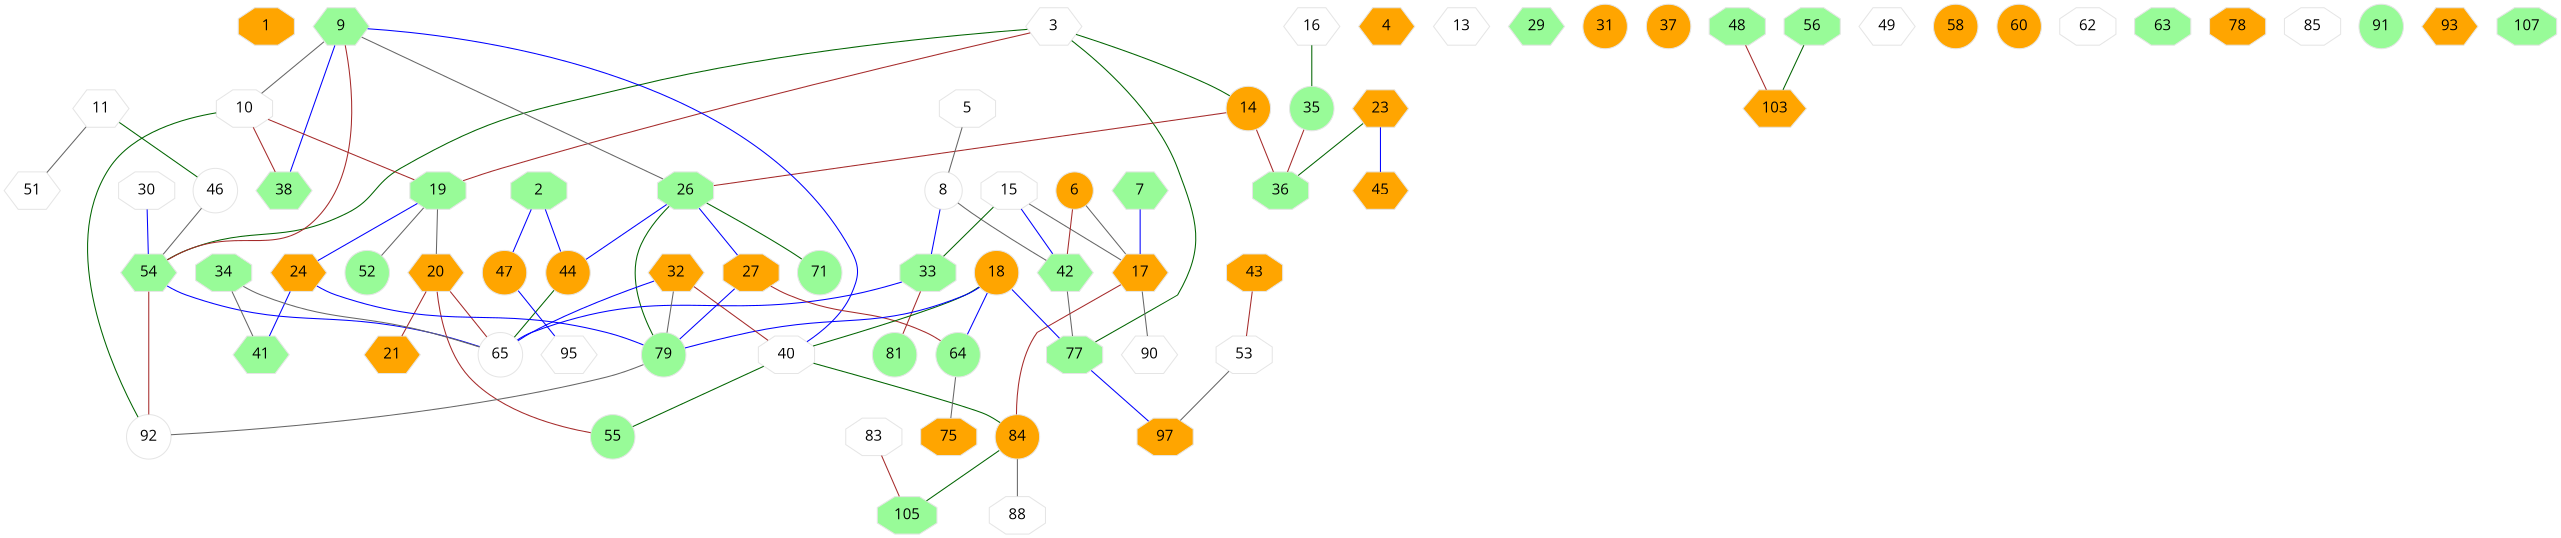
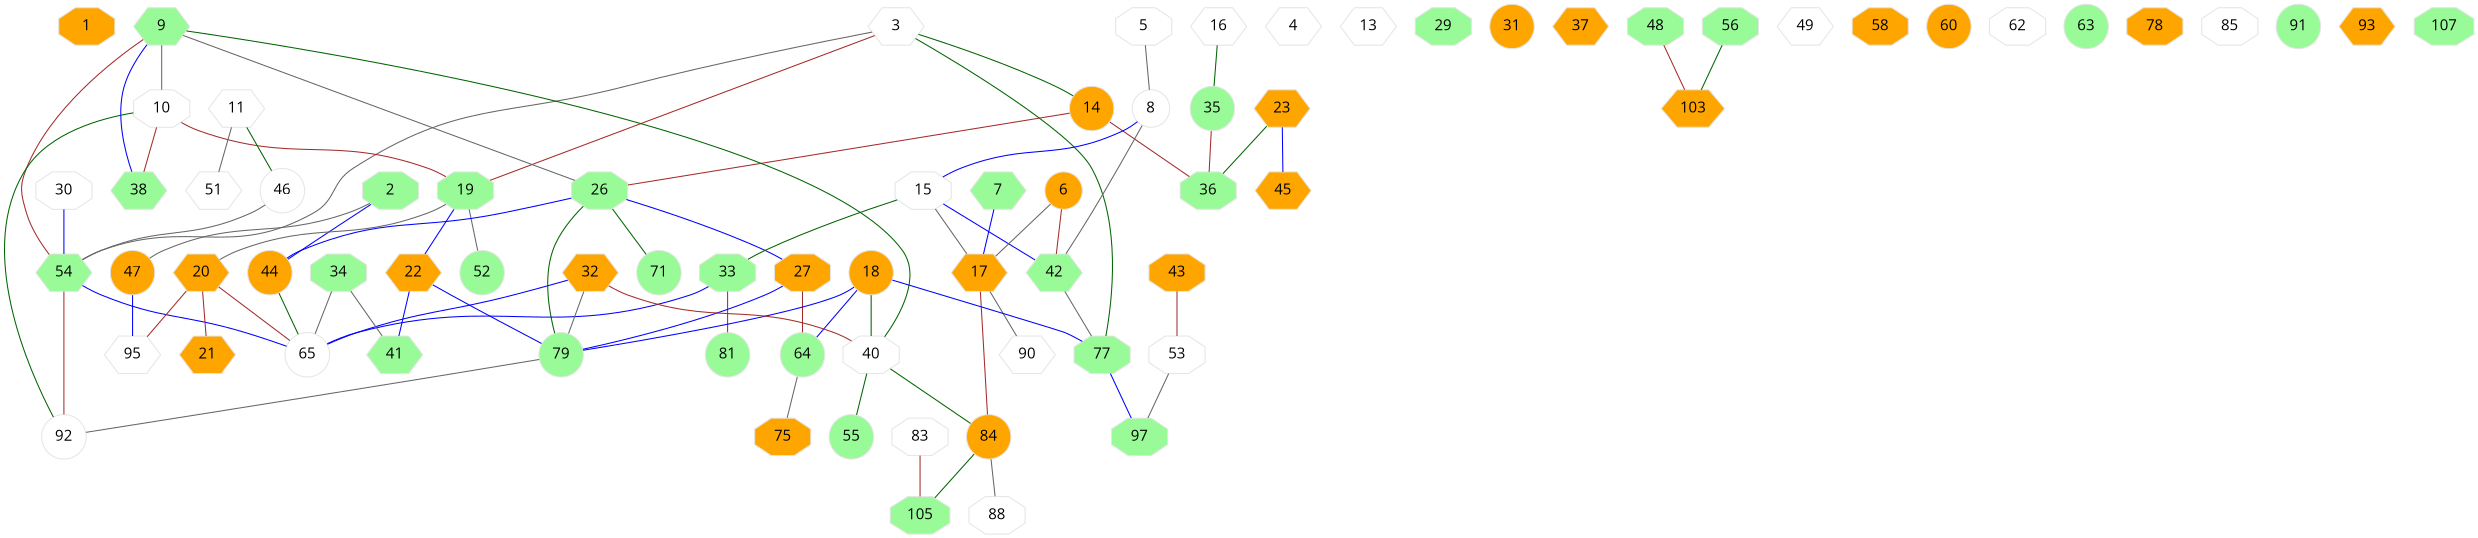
(1387, 26) -> (1293, 26)
(1536, 26) -> (1443, 26)
(1669, 26) -> (1581, 26)
(1956, 26) -> (1880, 26)
(2163, 26) -> (2086, 26)
(581, 99) -> (462, 119)
(688, 107) -> (604, 114)
(522, 231) -> (305, 224)
(936, 232) -> (1041, 151)
(299, 273) -> (413, 273)
(485, 391) -> (172, 308)
(1165, 437) -> (1140, 437)
